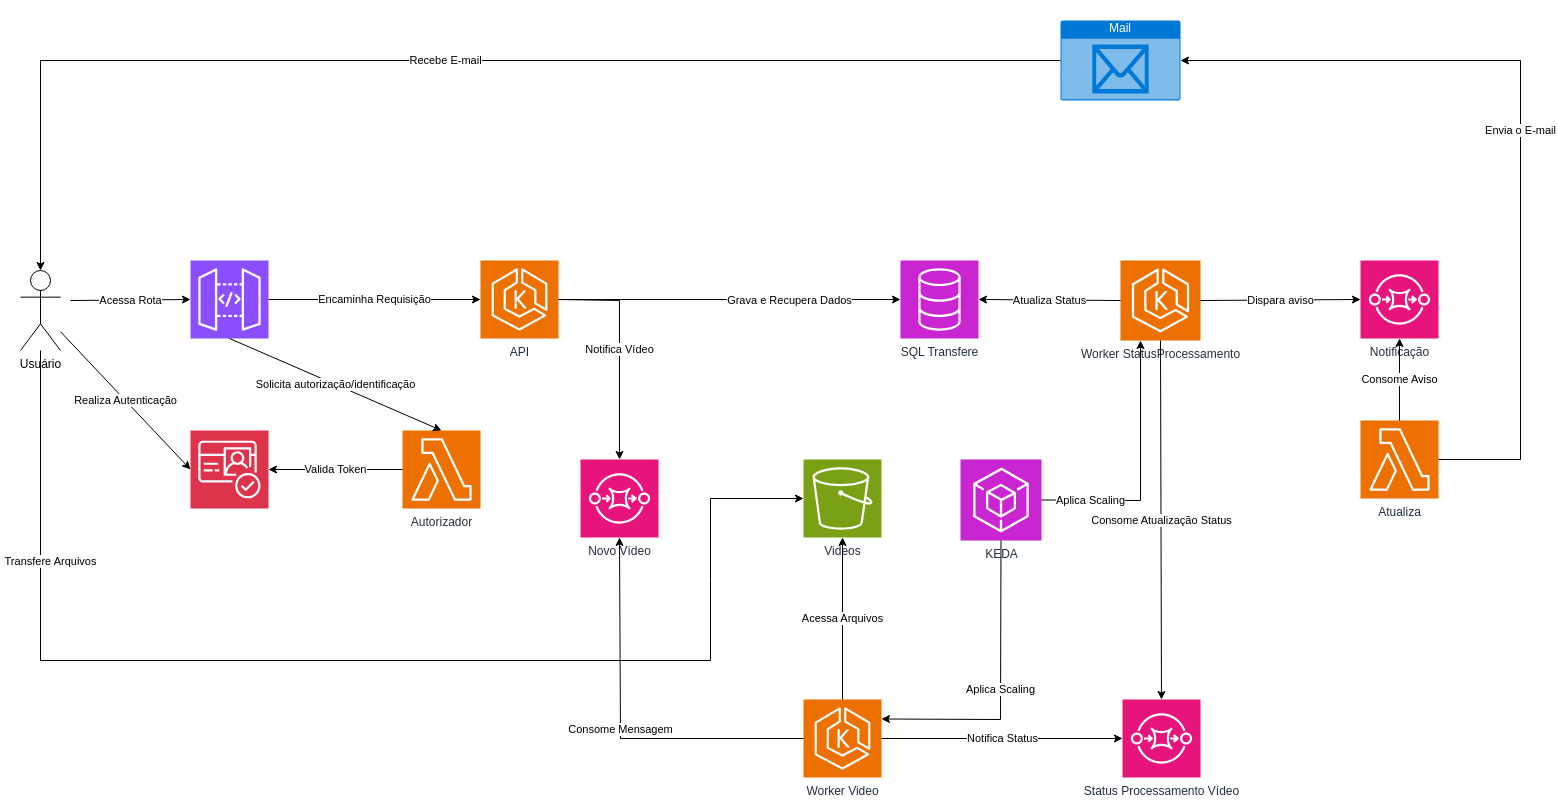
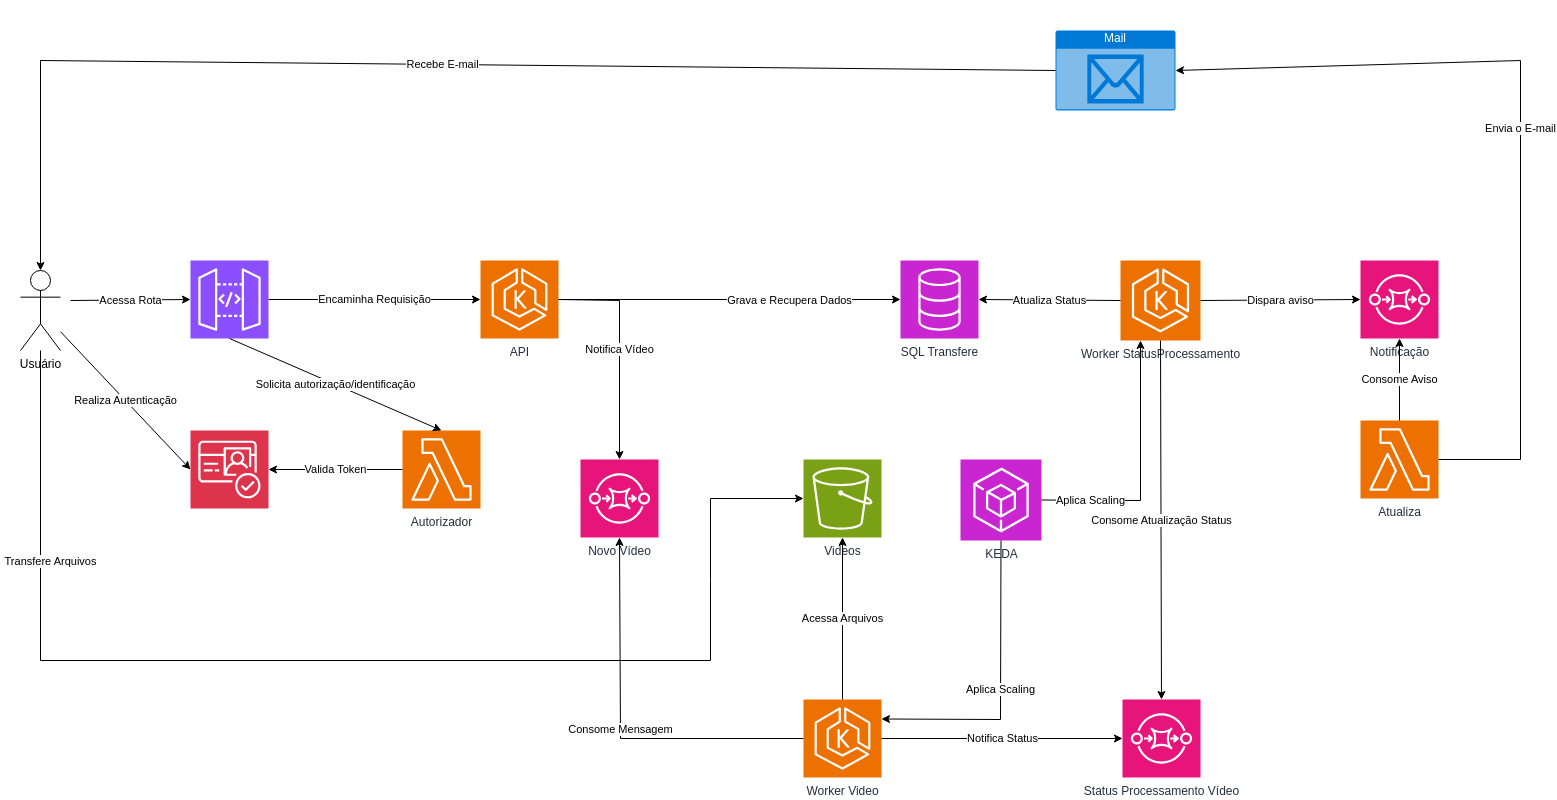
(1121, 61) -> (1116, 71)
